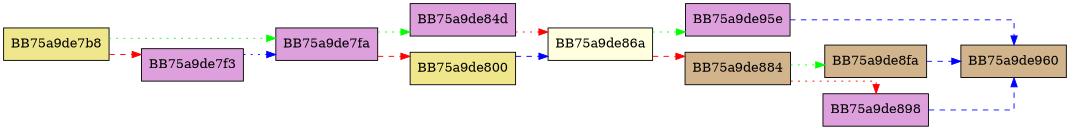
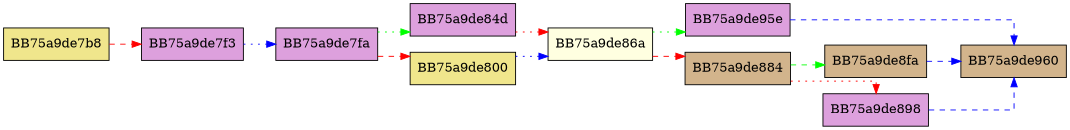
(188, 38) -> none
(527, 56) -> (527, 56)
(803, 65) -> (803, 65)
